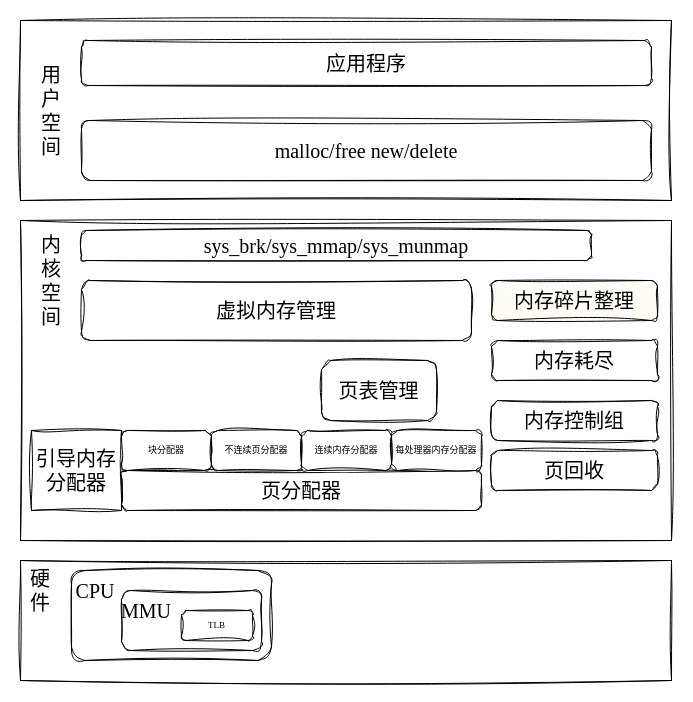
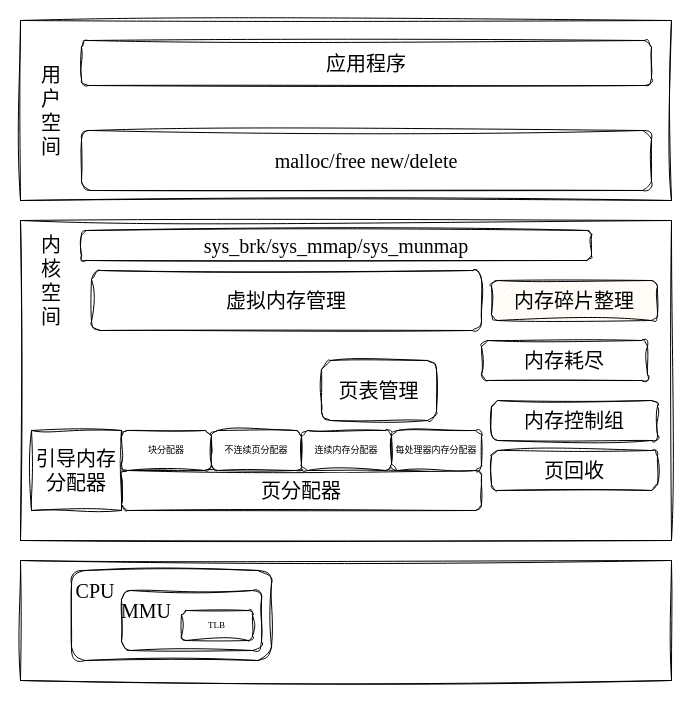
(367, 151) -> (367, 161)
(277, 311) -> (287, 301)
(575, 361) -> (565, 361)
(41, 591) -> none
